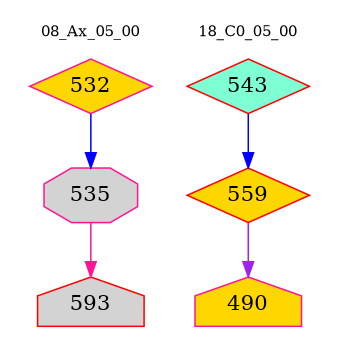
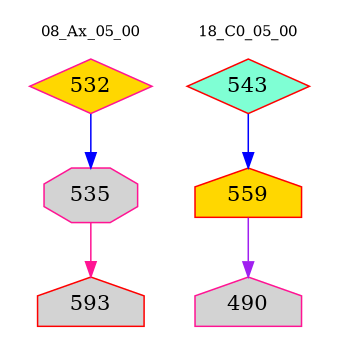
(248, 195) -> (248, 195)
(248, 304) -> (248, 304)
